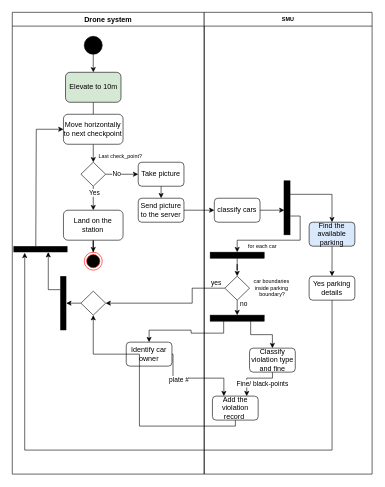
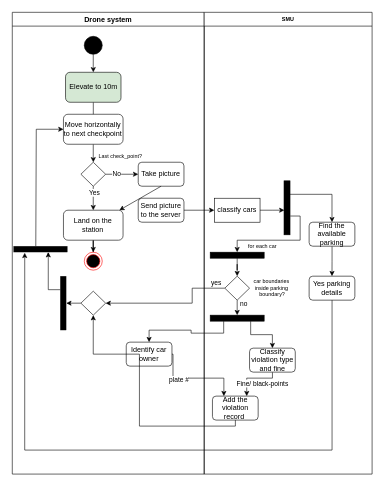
(161, 192) -> (140, 198)
(237, 210) -> (237, 210)
(332, 234) -> (332, 234)
